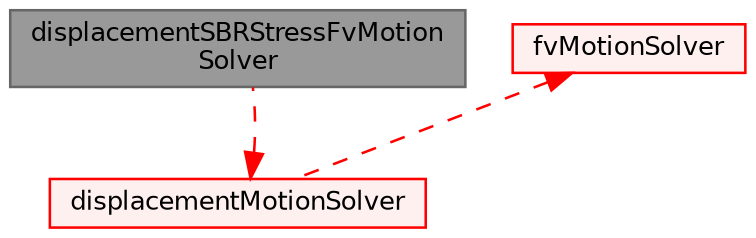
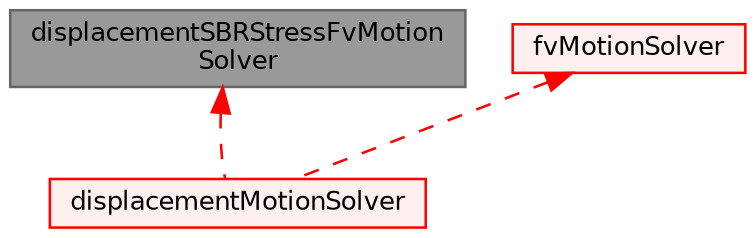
(255, 120) -> (221, 146)
